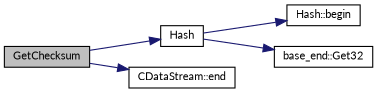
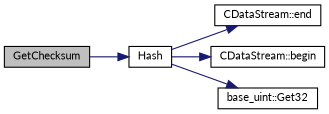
(324, 15) -> (268, 57)
(324, 57) -> (268, 98)
(104, 66) -> (200, 39)
